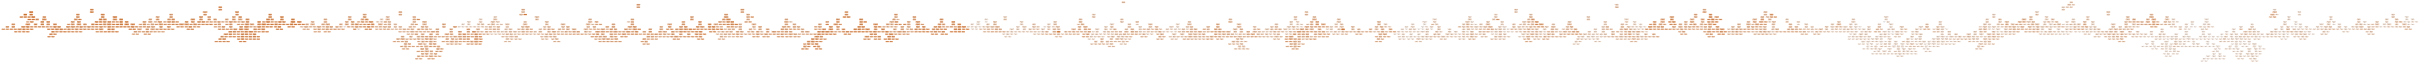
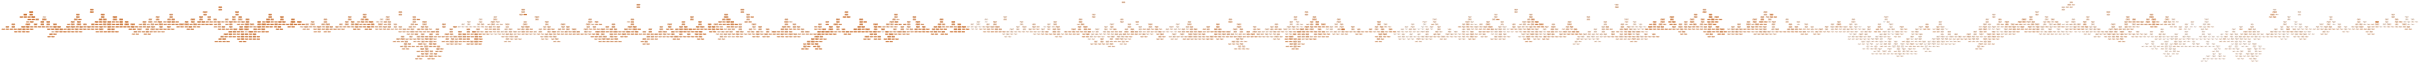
(44, 17) -> (44, 17)
(2377, 22) -> (2377, 22)
(345, 27) -> (345, 27)
(359, 29) -> (359, 29)
(53, 32) -> (53, 32)
(246, 32) -> (246, 32)
(883, 32) -> (883, 32)
(1059, 32) -> (1059, 32)
none -> (415, 42)
